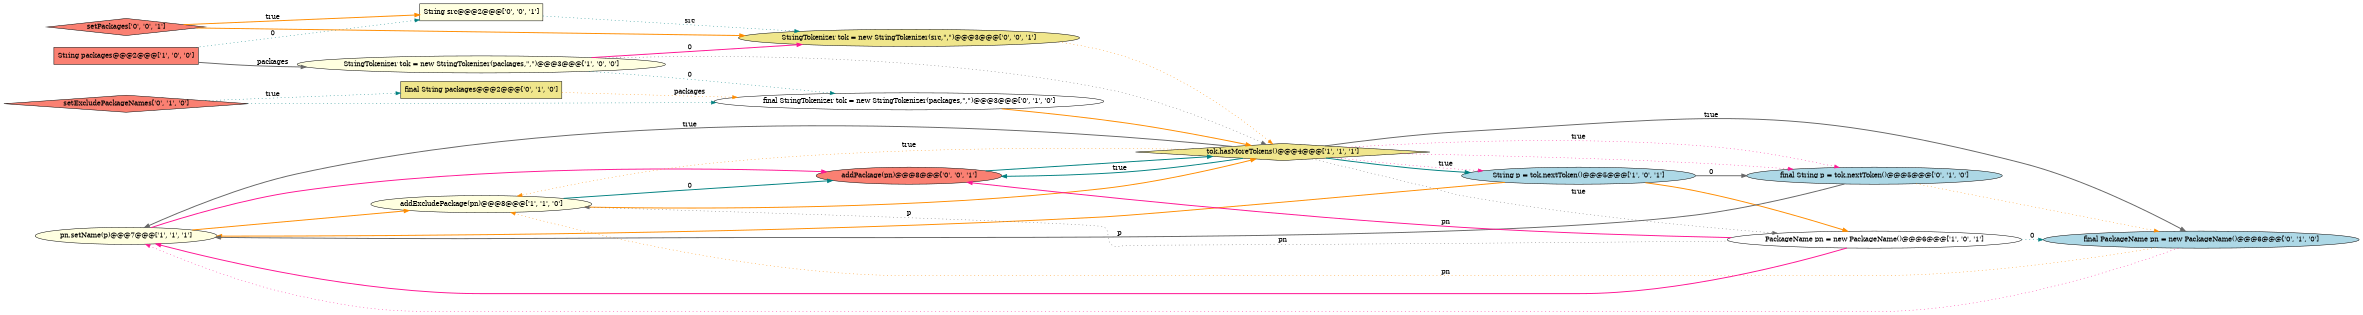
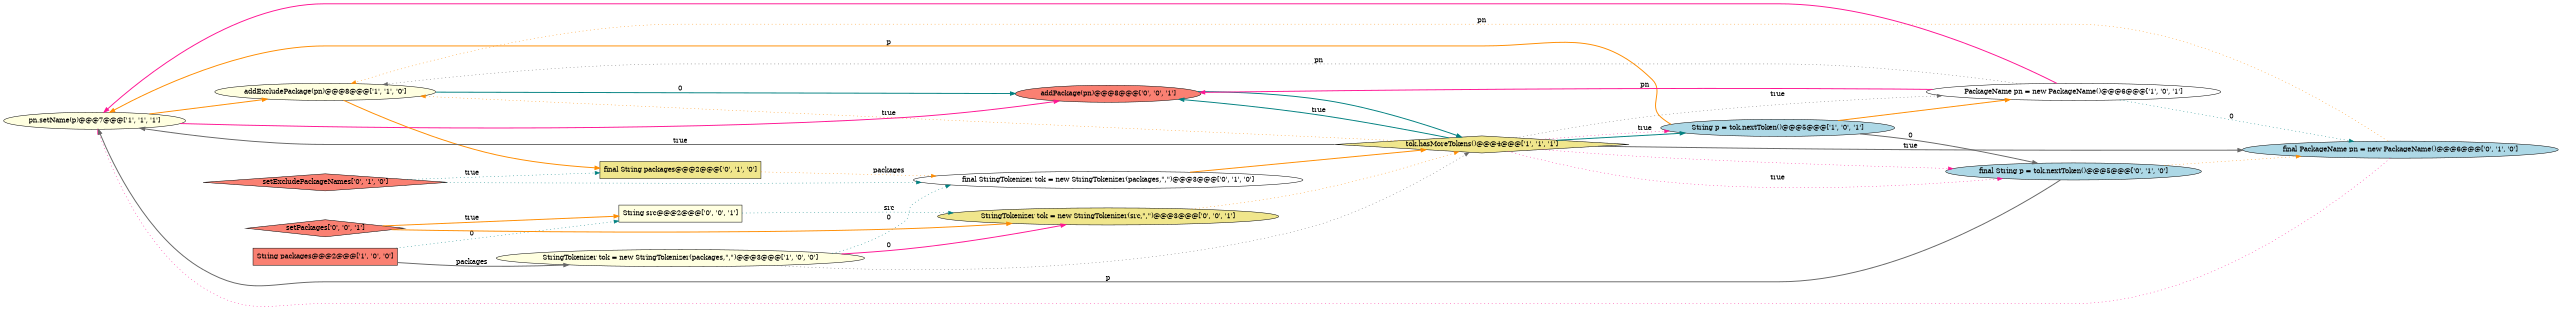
(920, 203) -> (472, 149)
